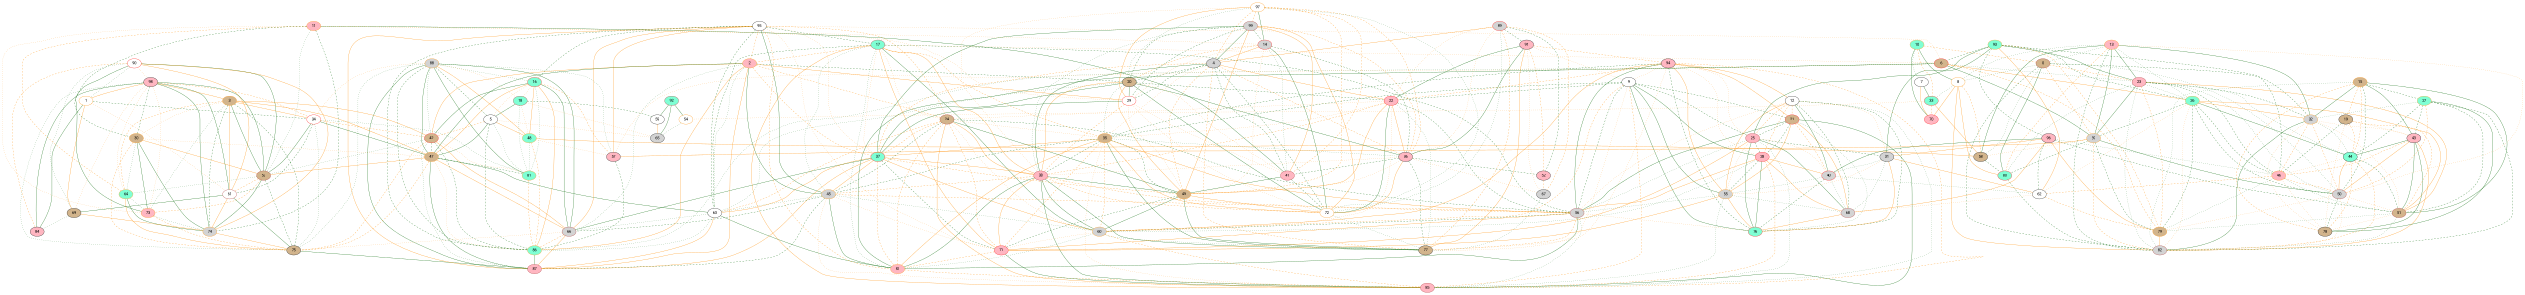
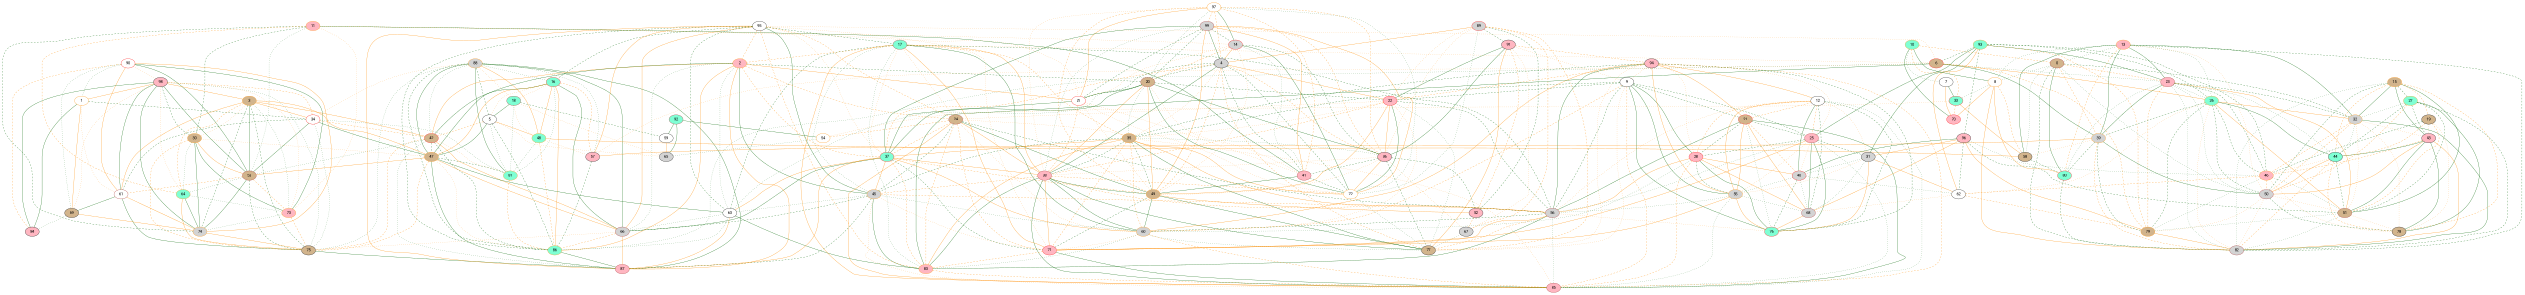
(1129, 82) -> (1148, 82)
(829, 162) -> (892, 128)
(1275, 207) -> (1337, 209)
